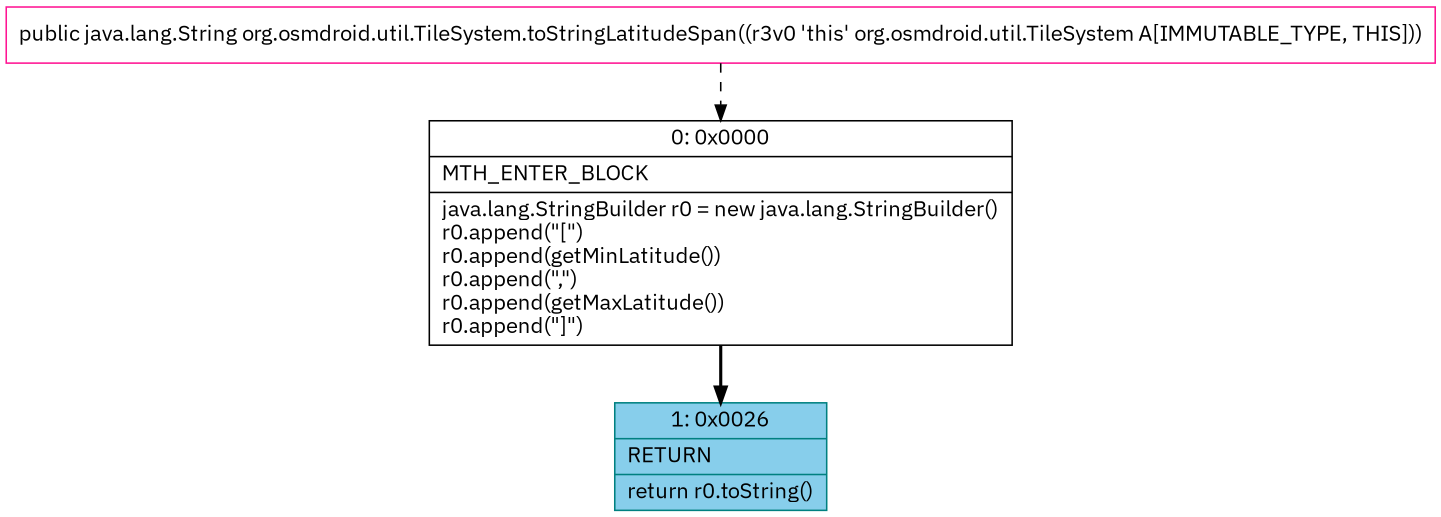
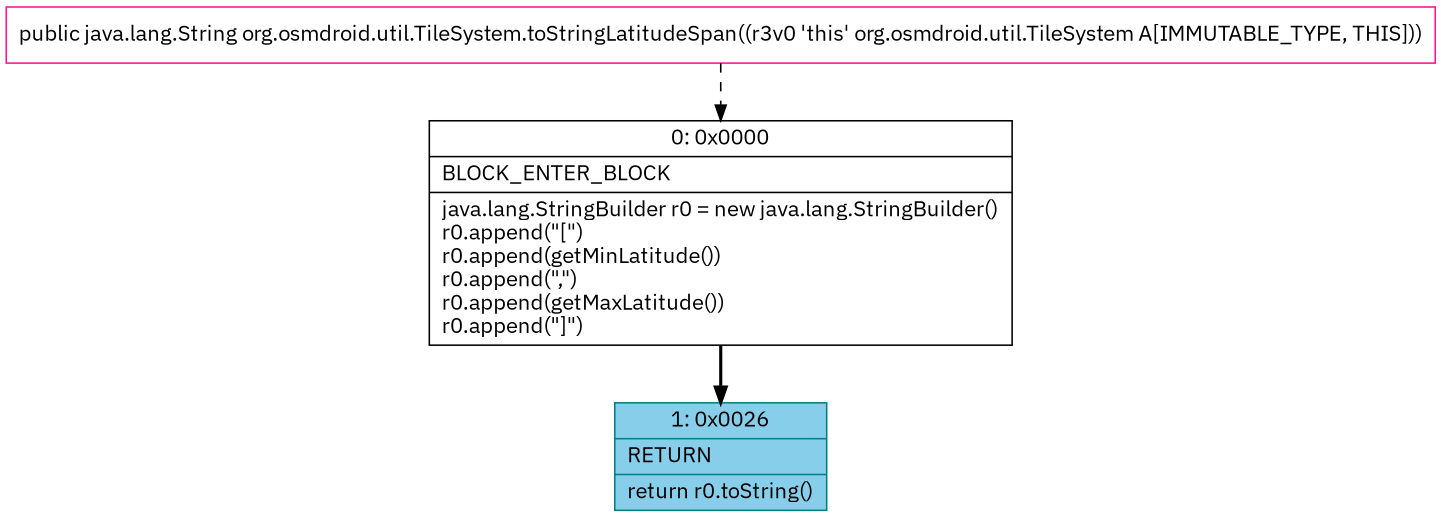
(545, 174) -> (557, 174)
